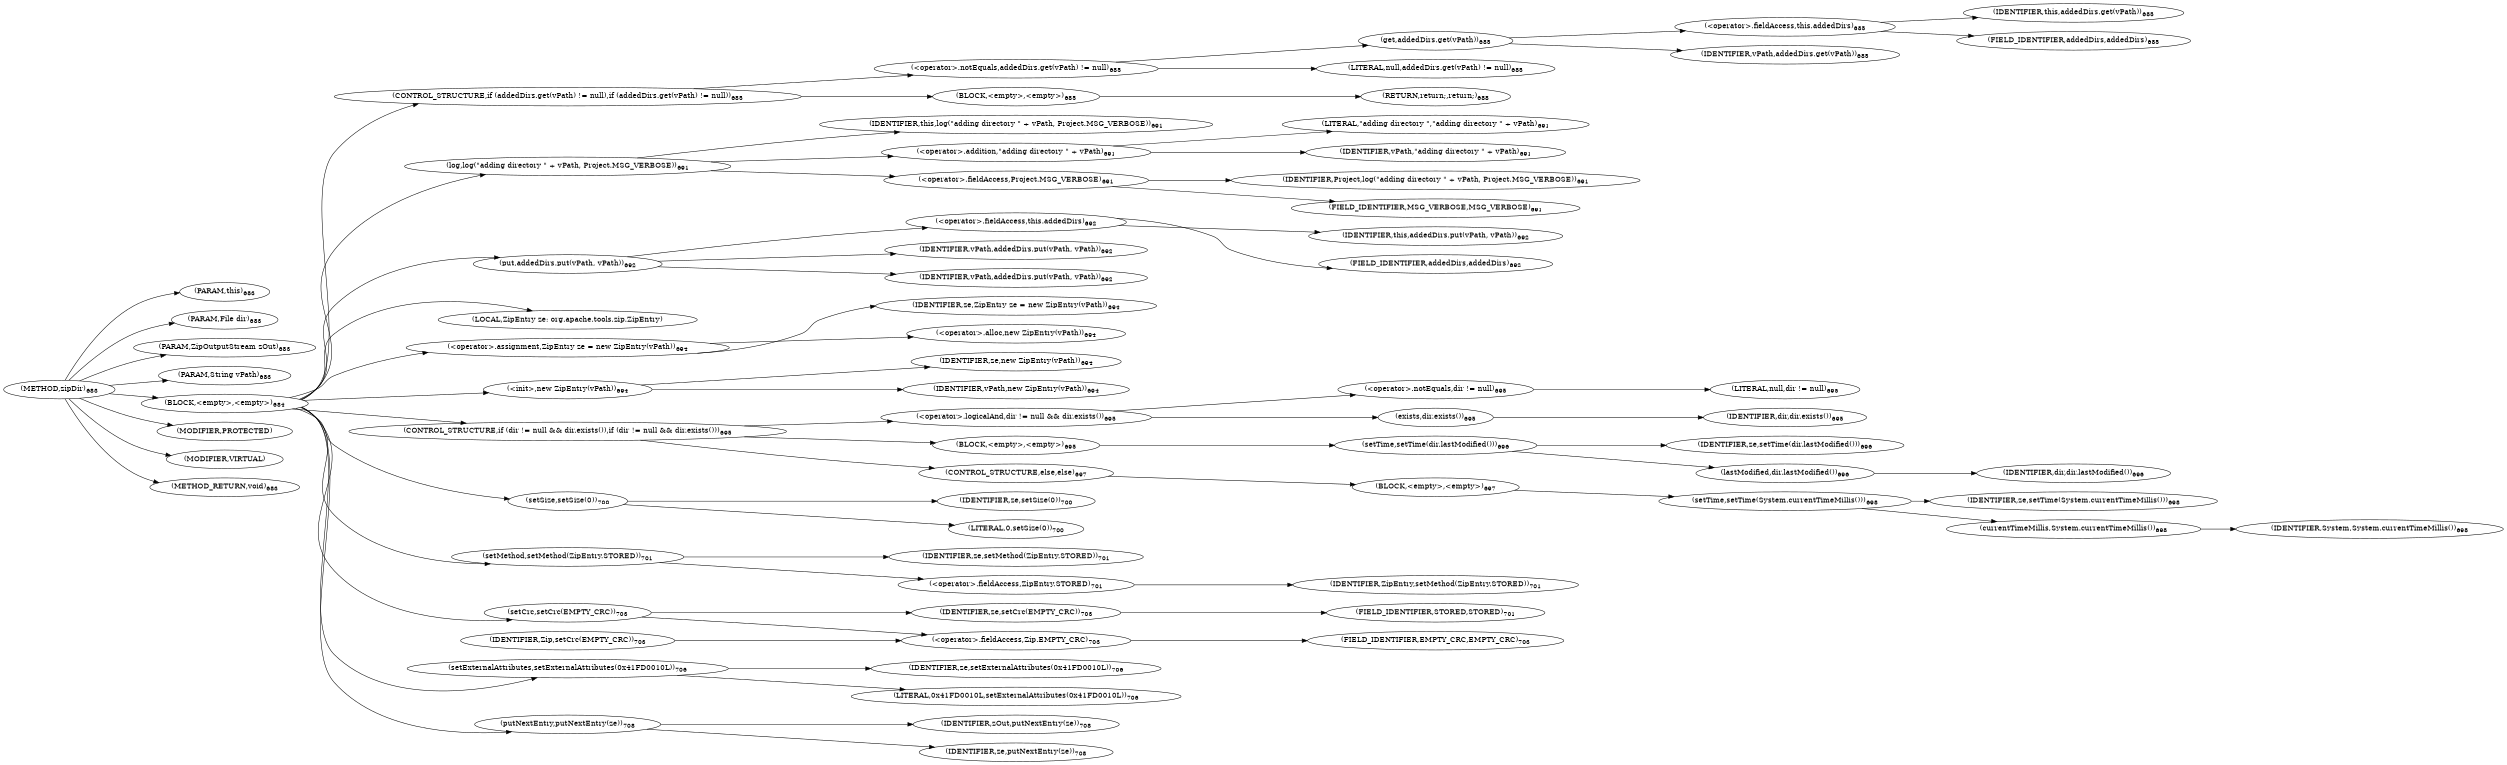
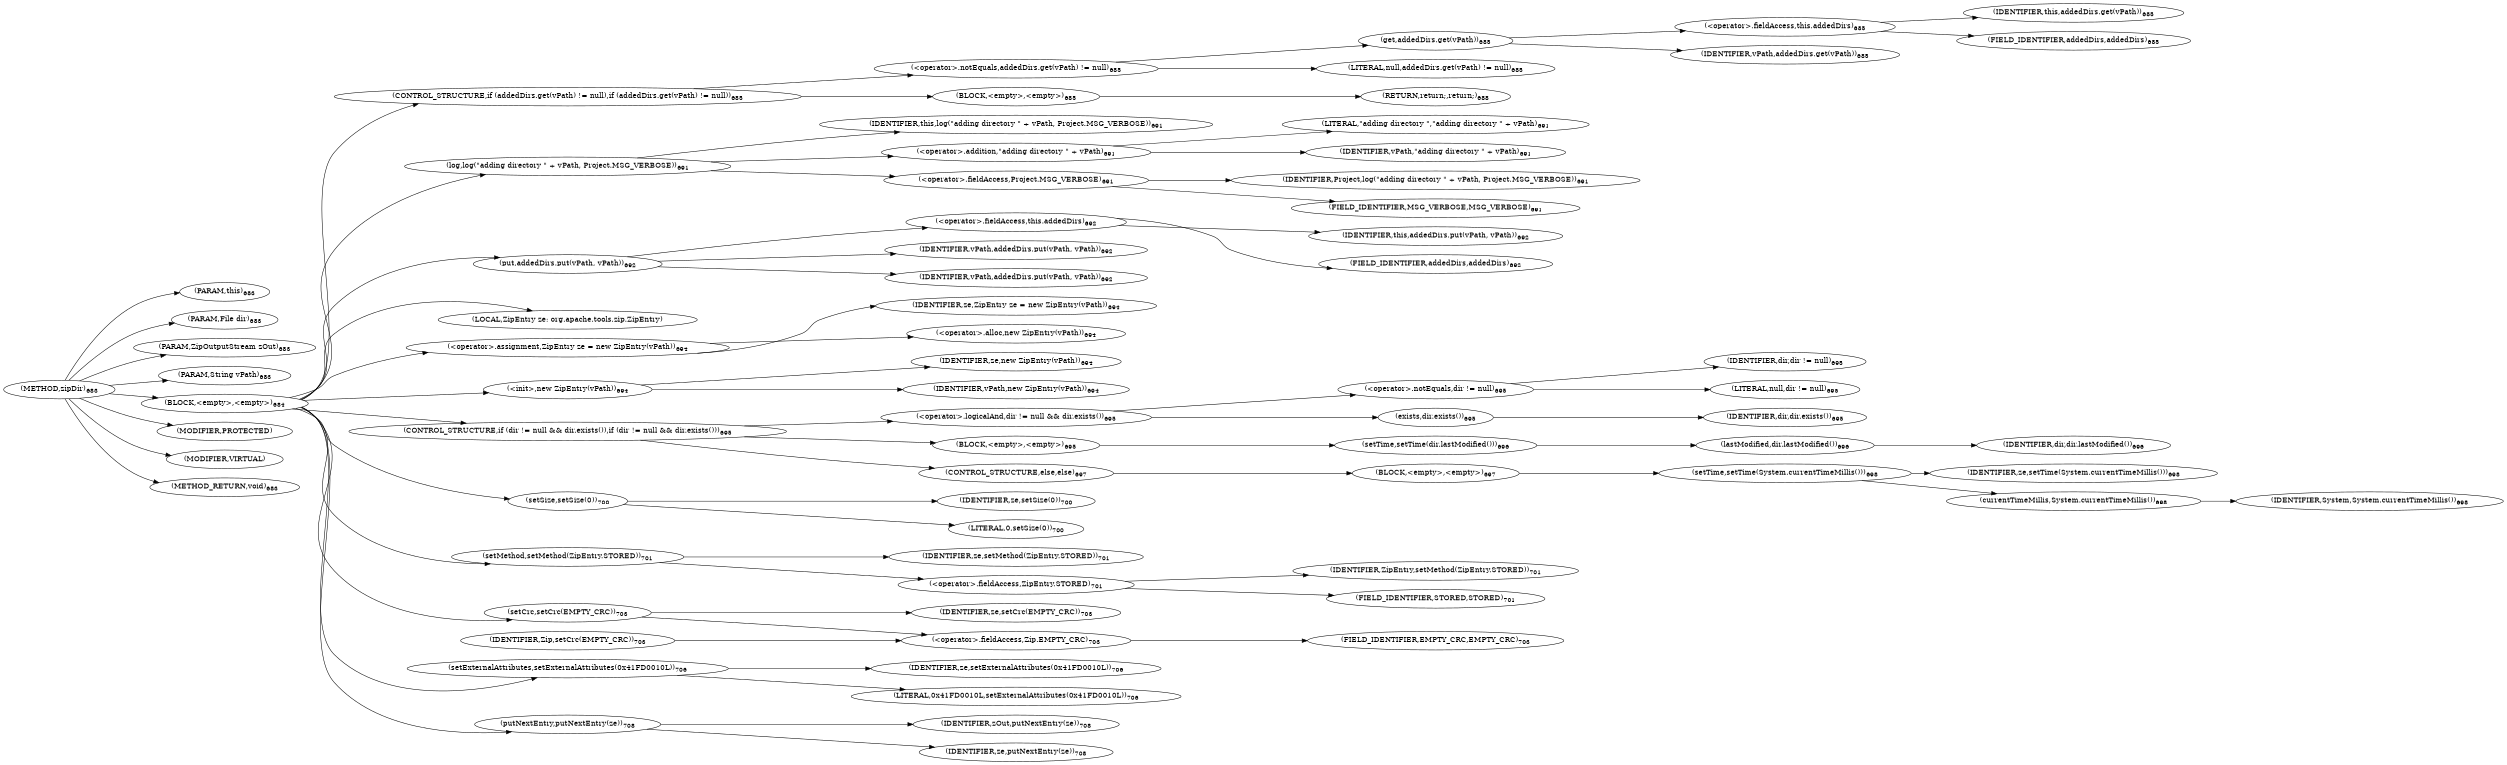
none -> (1785, 362)
(1785, 445) -> none
(1221, 613) -> (1227, 592)
